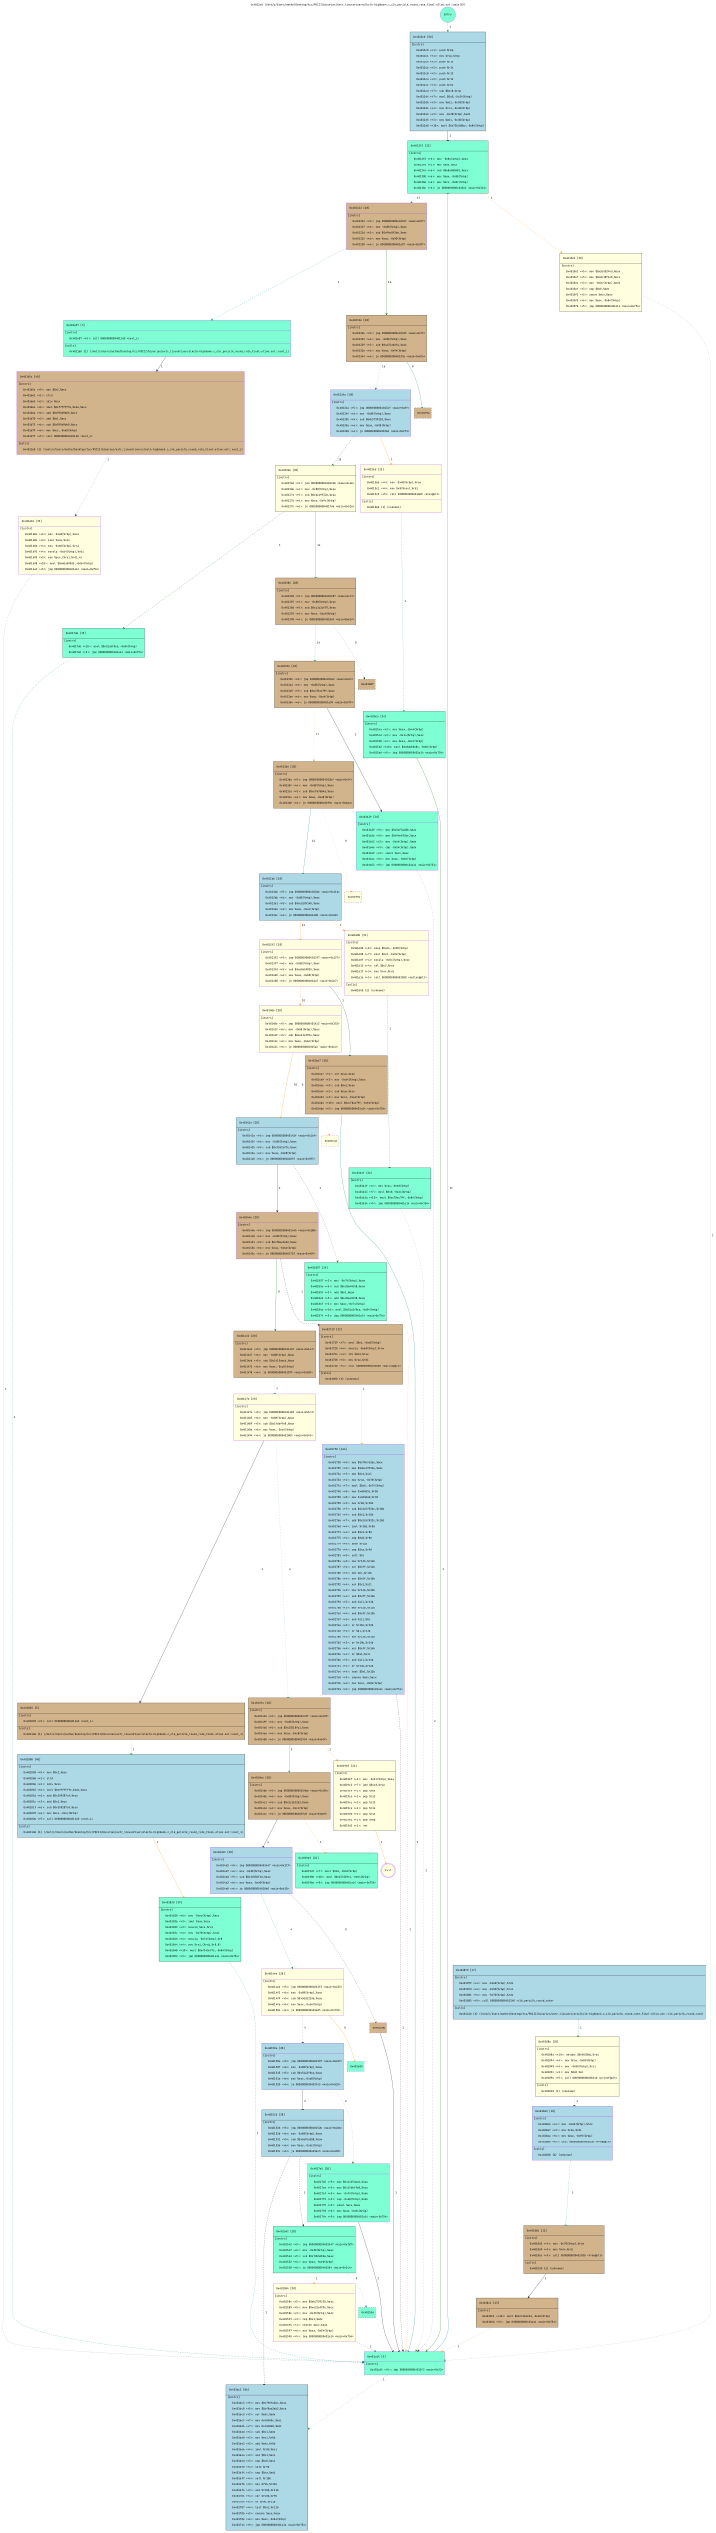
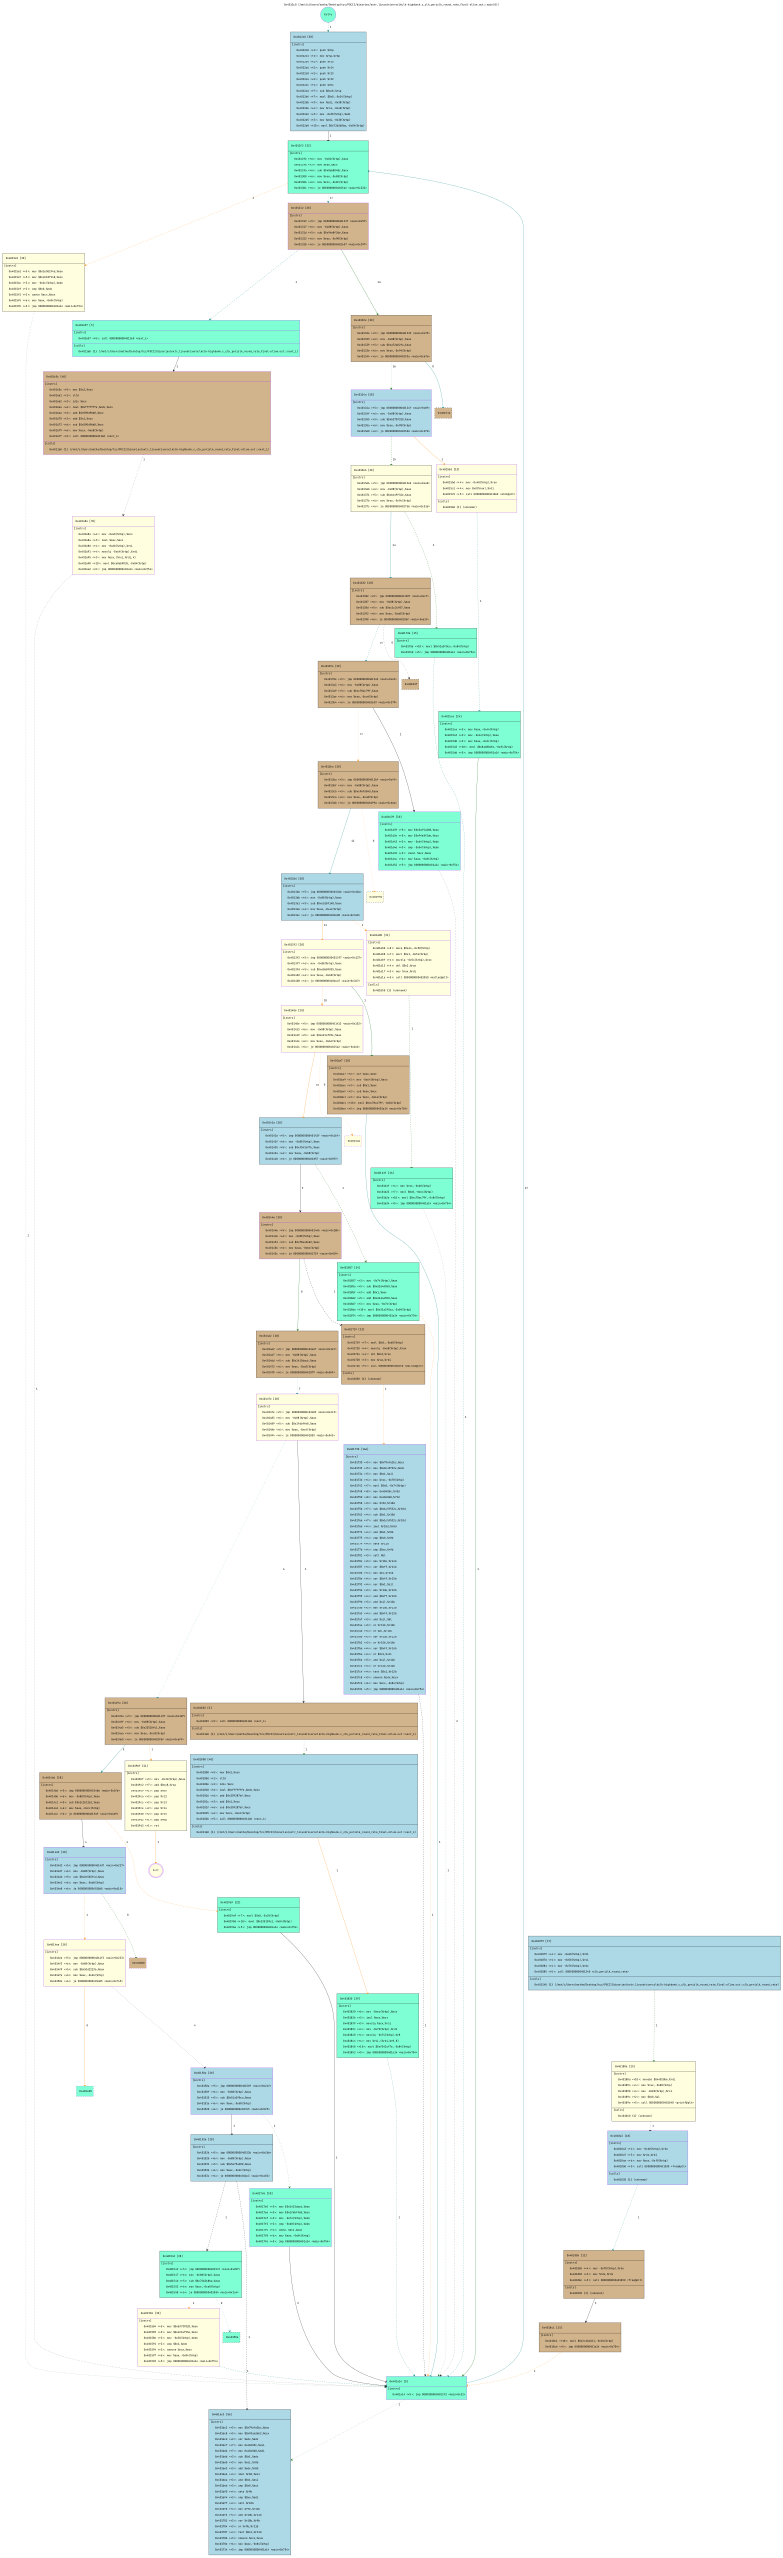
(277, 1930) -> (85, 1916)
(394, 2191) -> (334, 2163)
